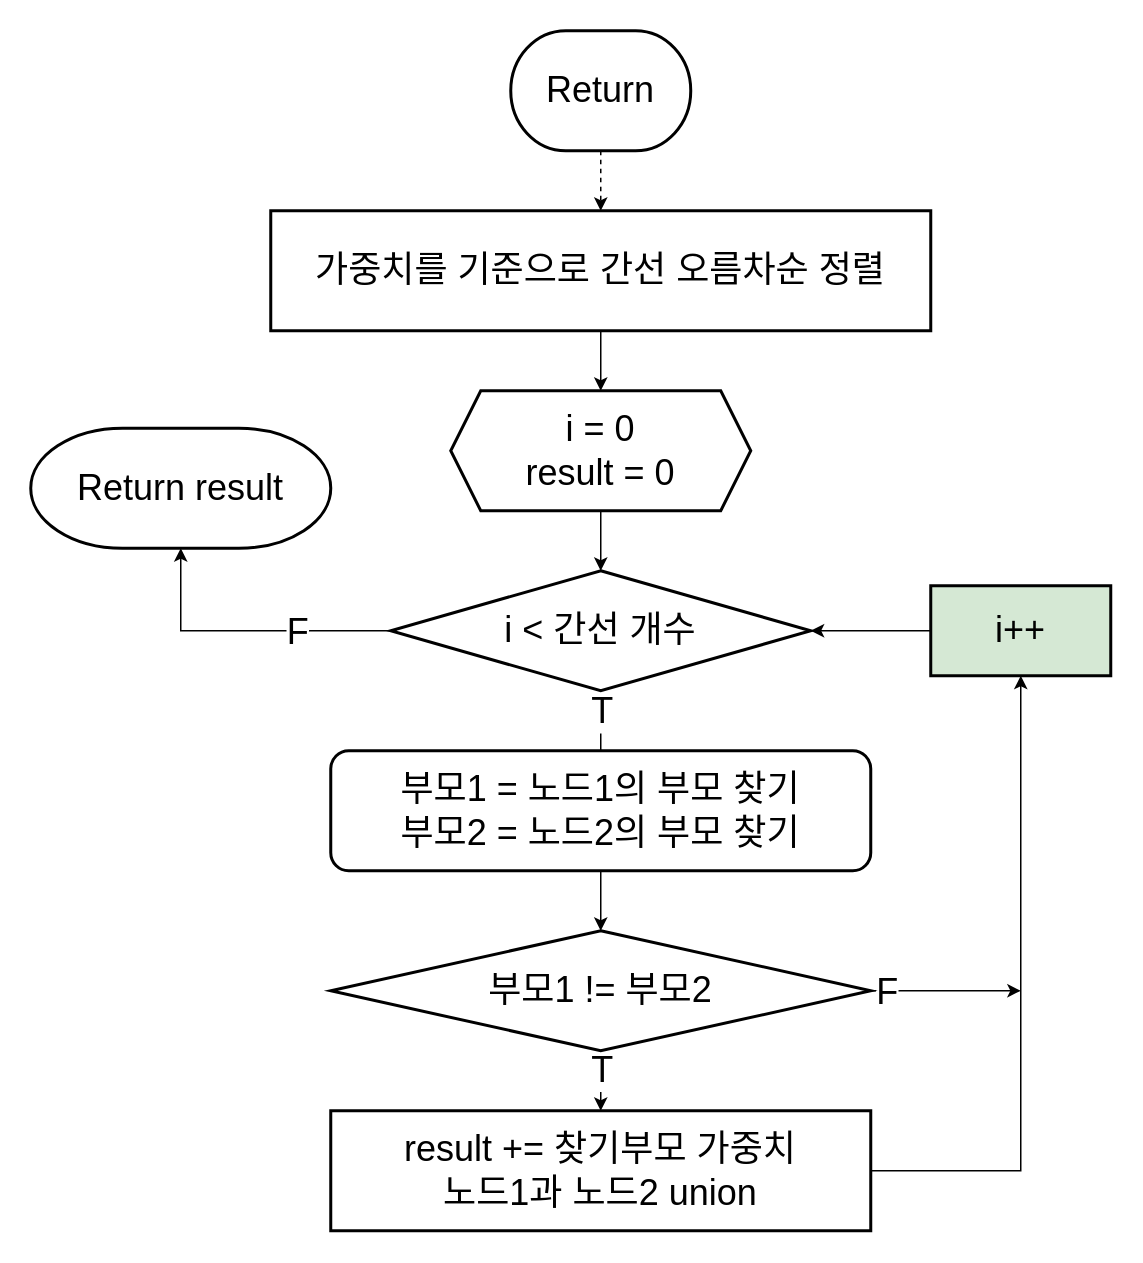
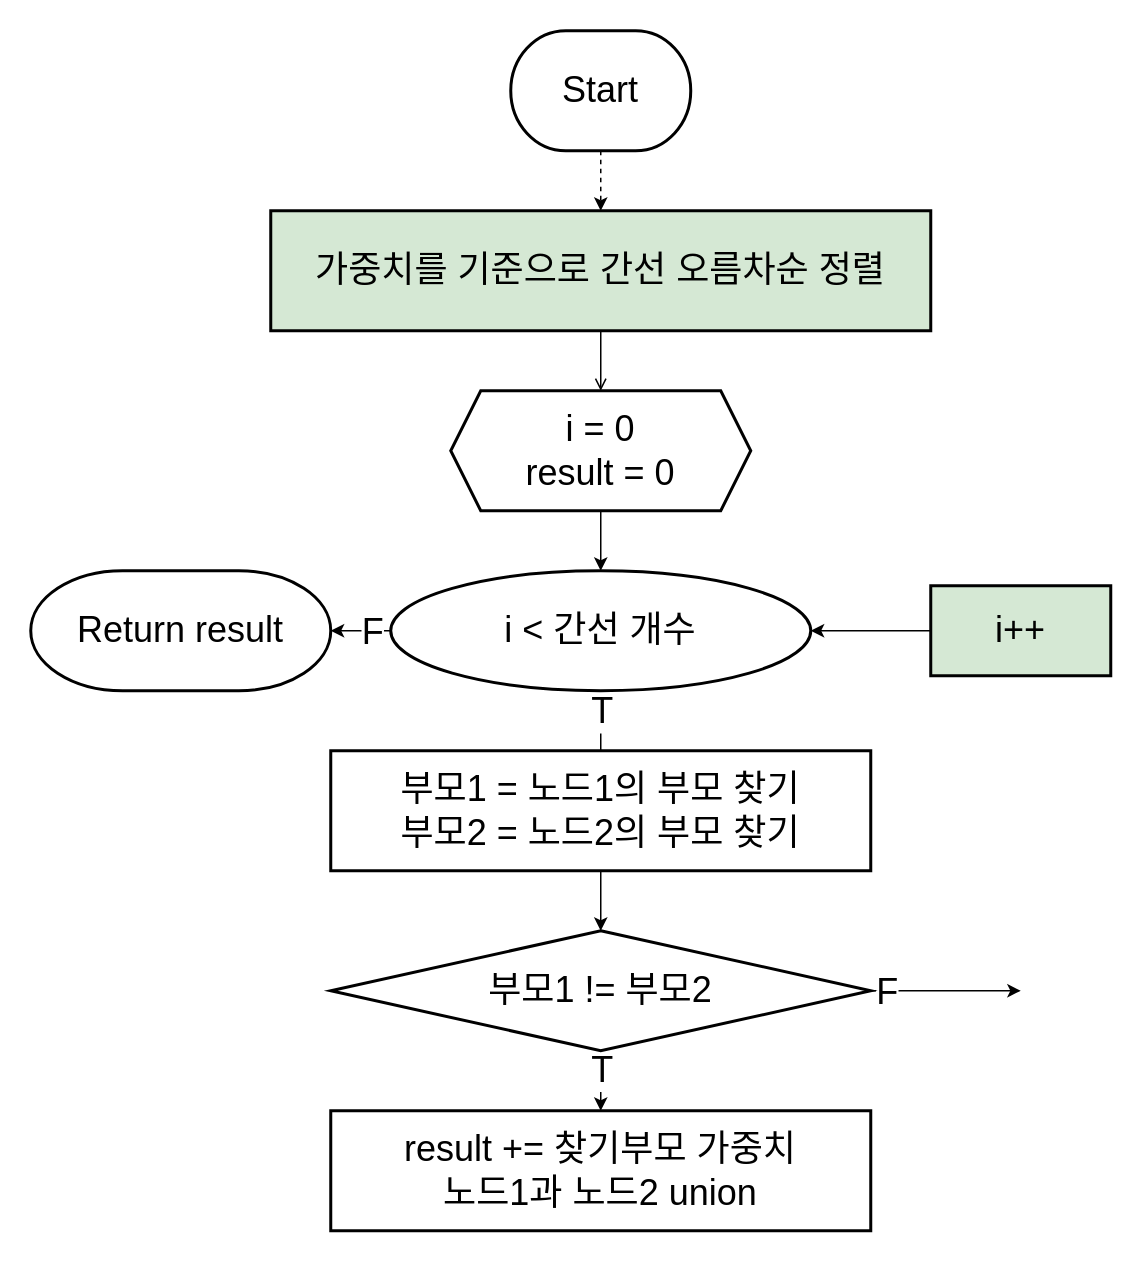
(601, 91) -> (601, 91)
(601, 271) -> (601, 271)
(601, 379) -> (601, 381)
(181, 488) -> (181, 631)
(601, 631) -> (601, 631)
(601, 811) -> (601, 811)
(1021, 1004) -> none
